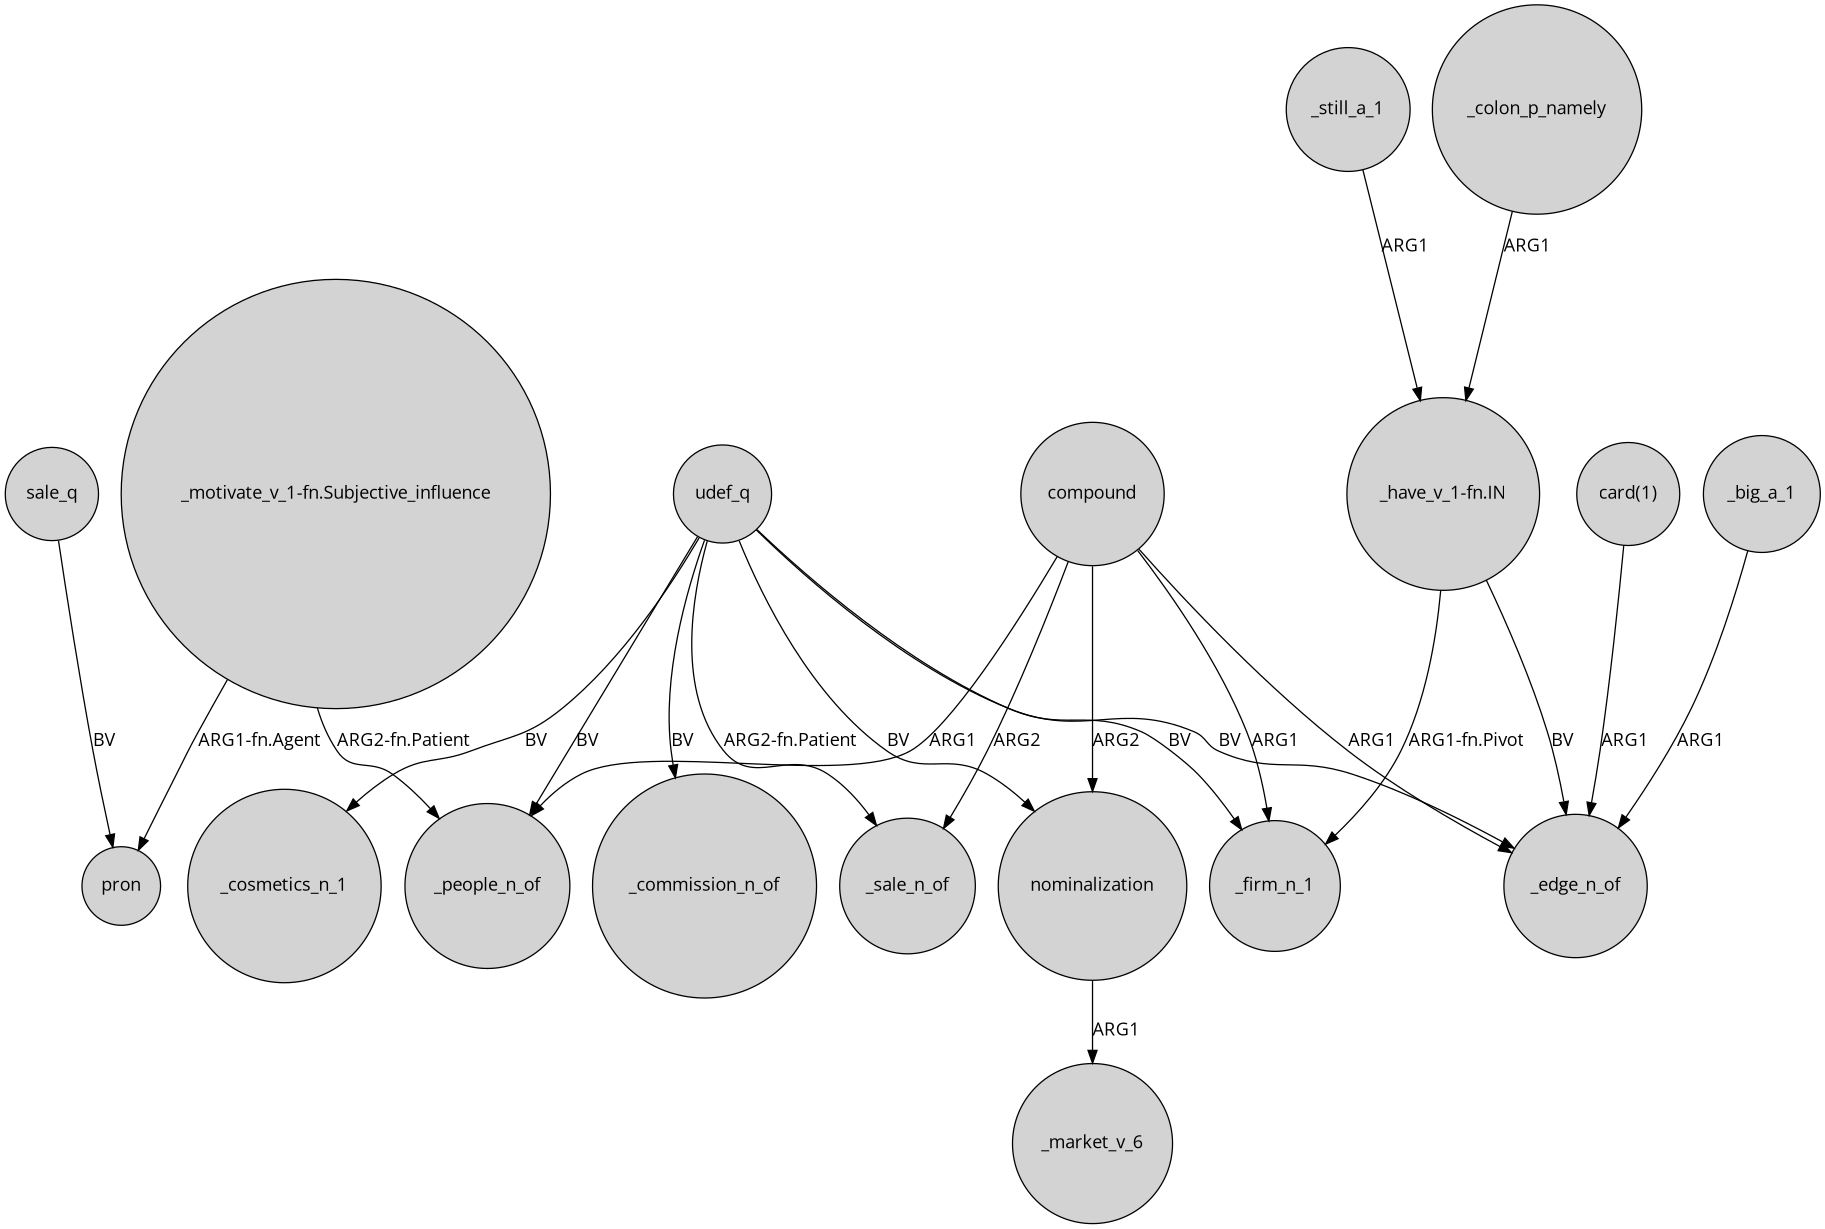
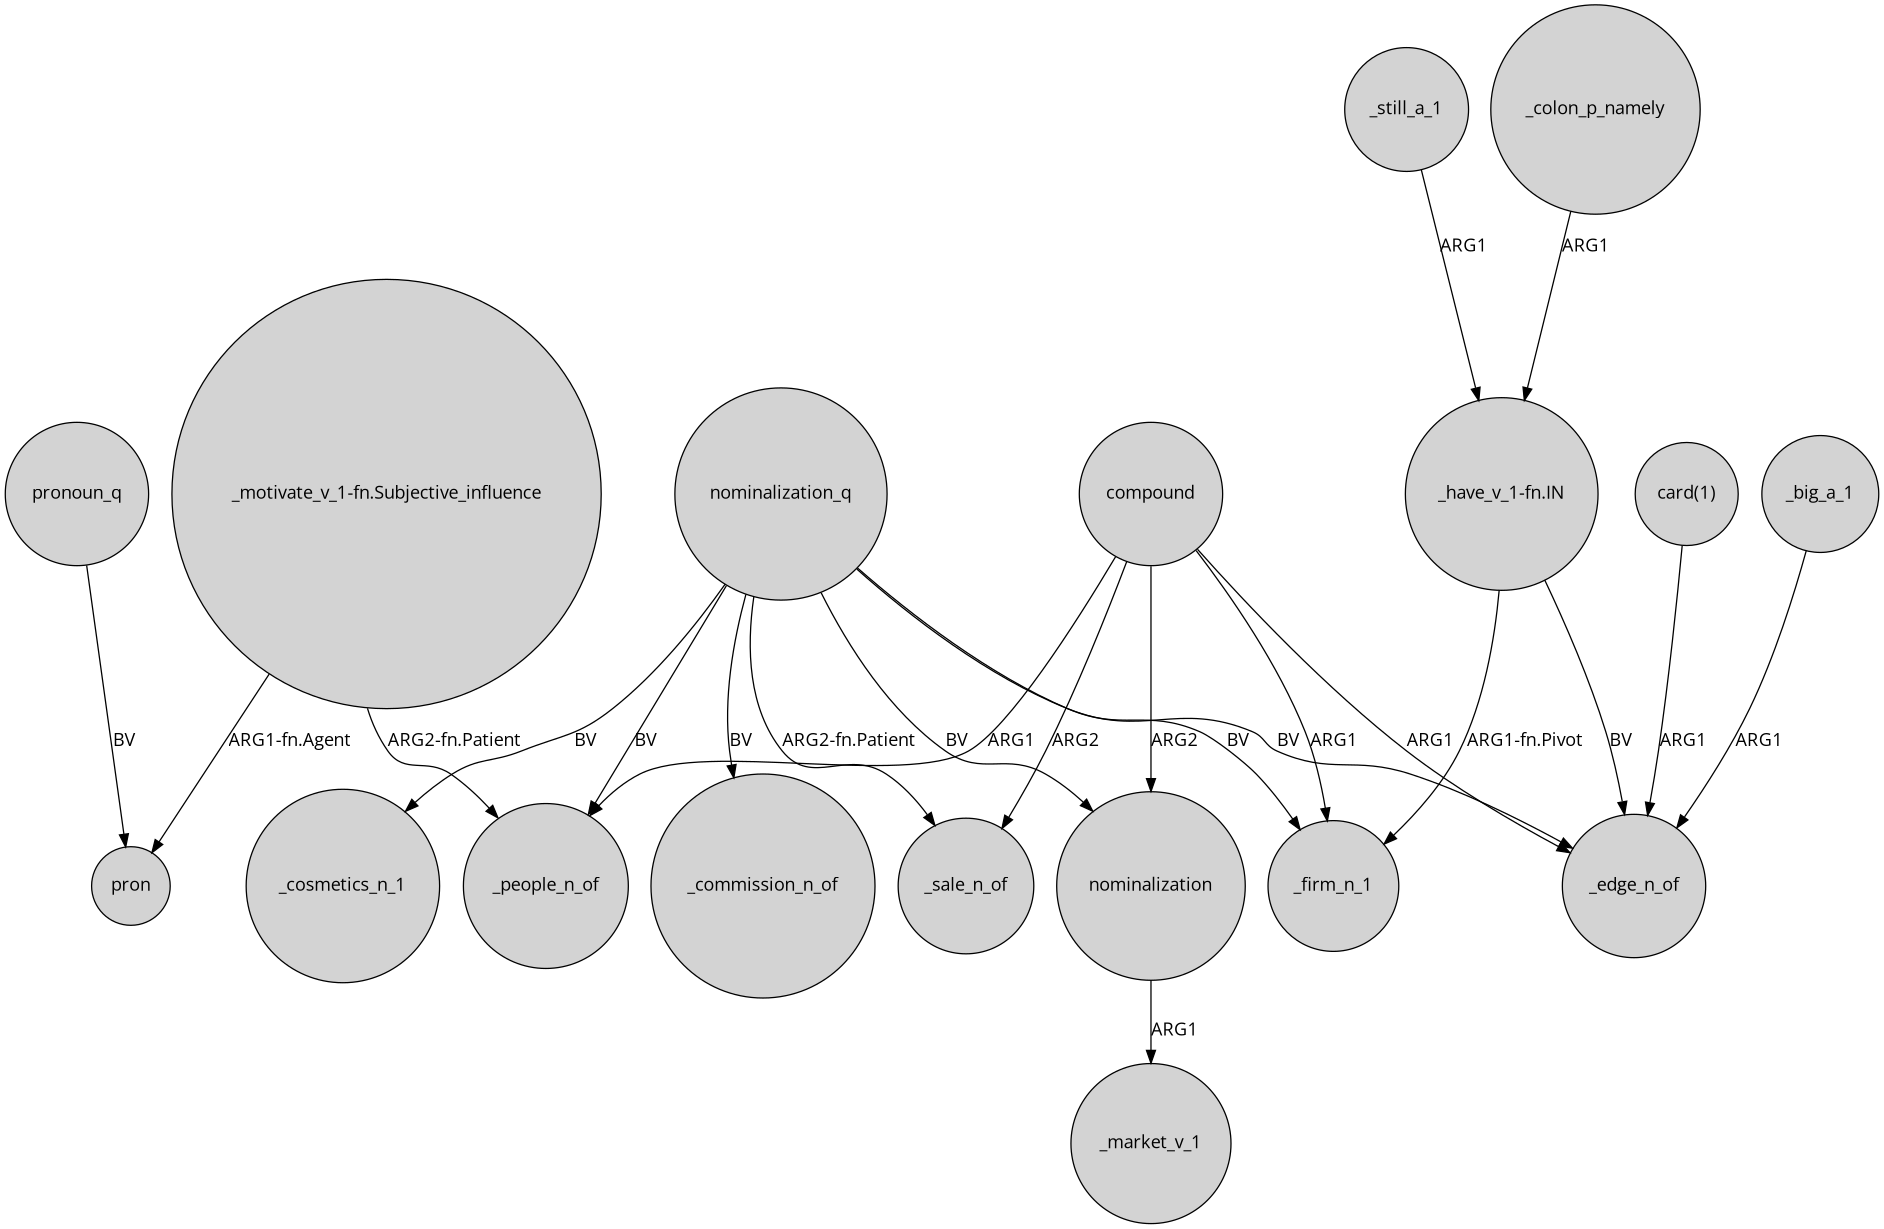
(52, 494) -> (77, 494)
(723, 494) -> (781, 494)
(1093, 1144) -> (1151, 1144)
